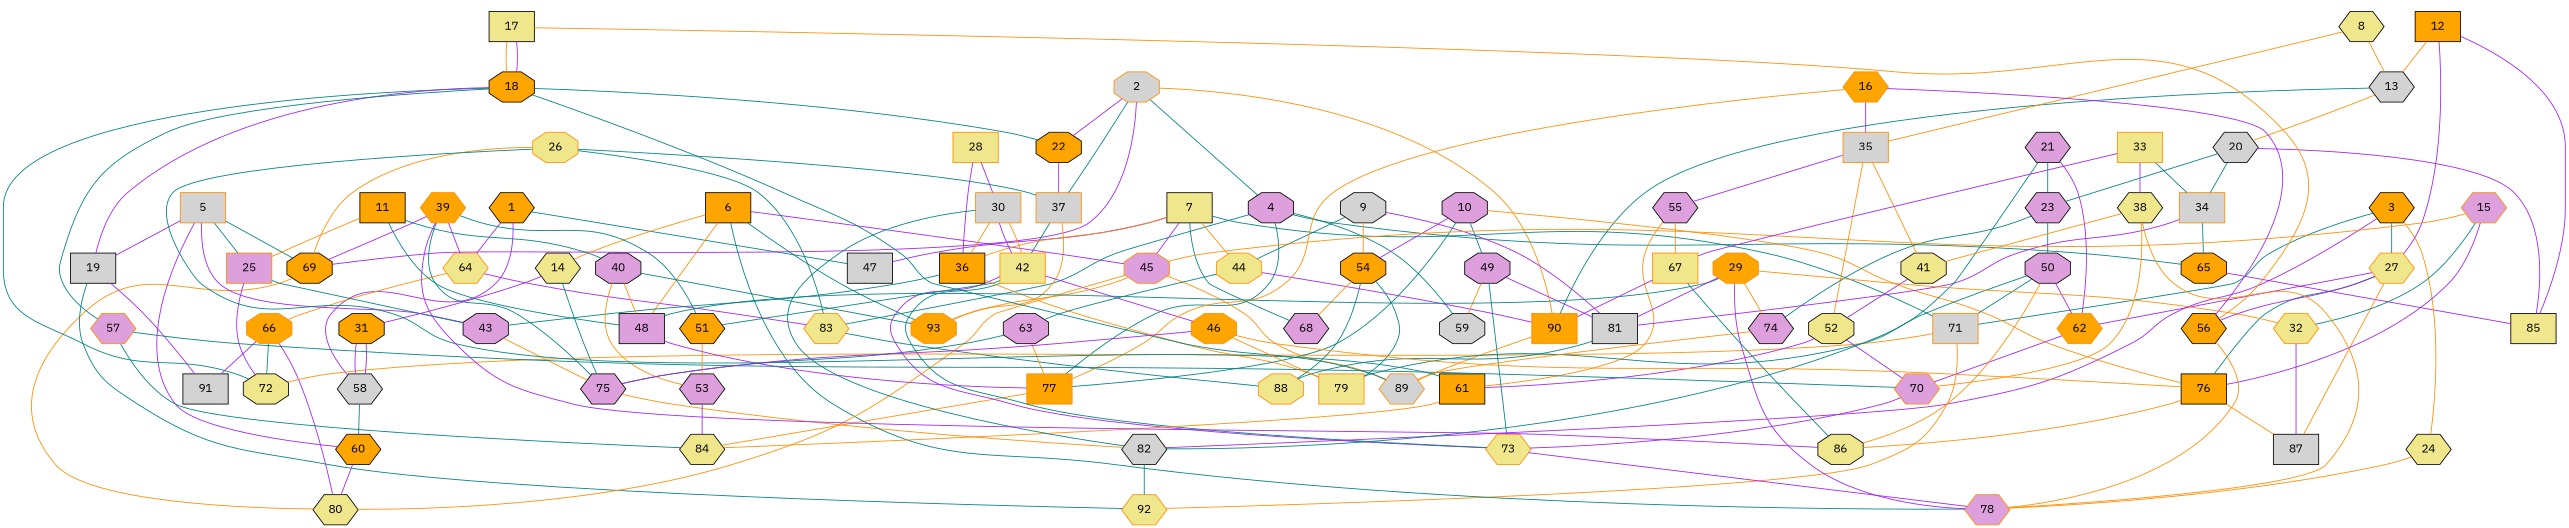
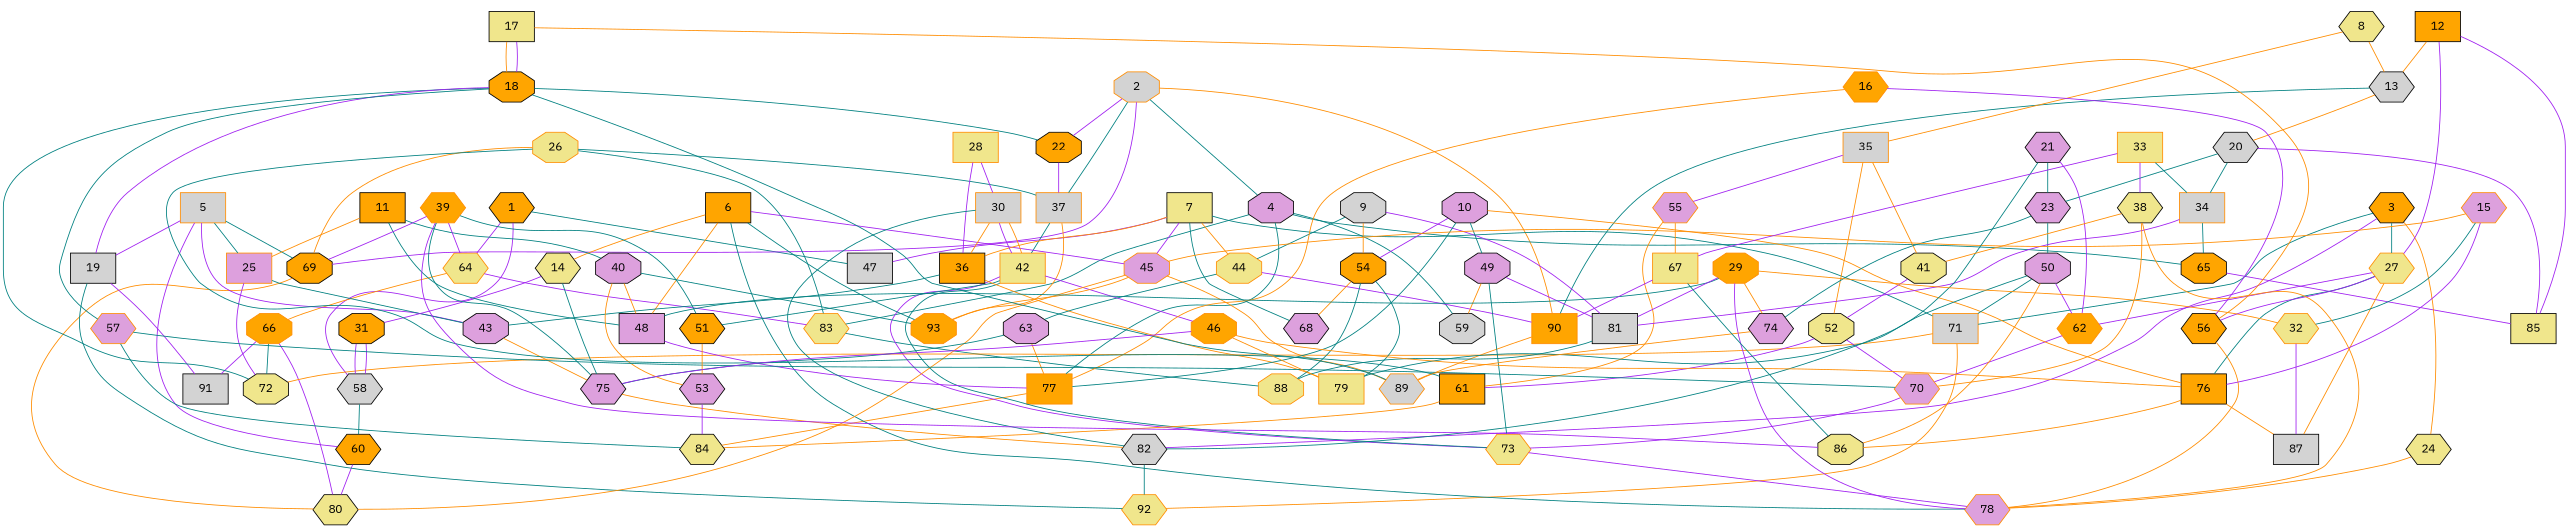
(1866, 117) -> none
(1675, 208) -> (1675, 208)
